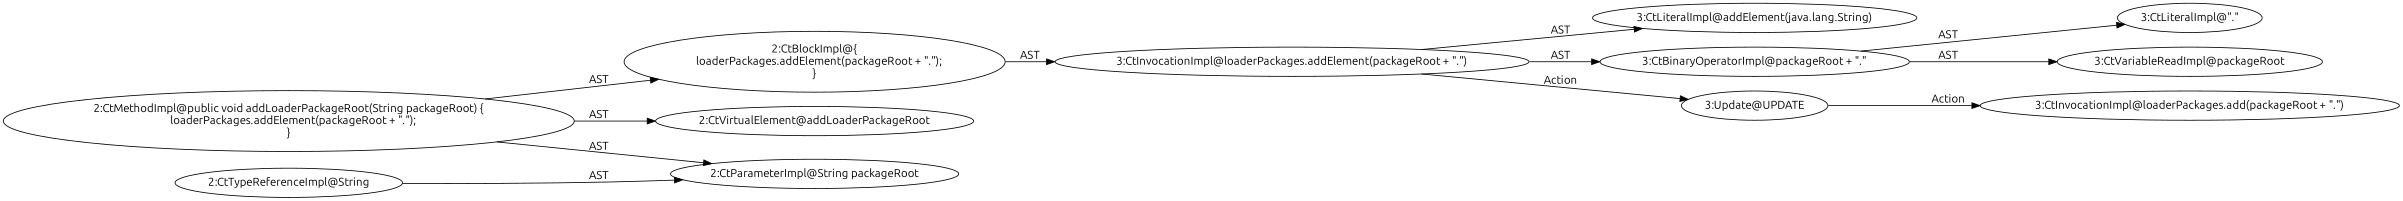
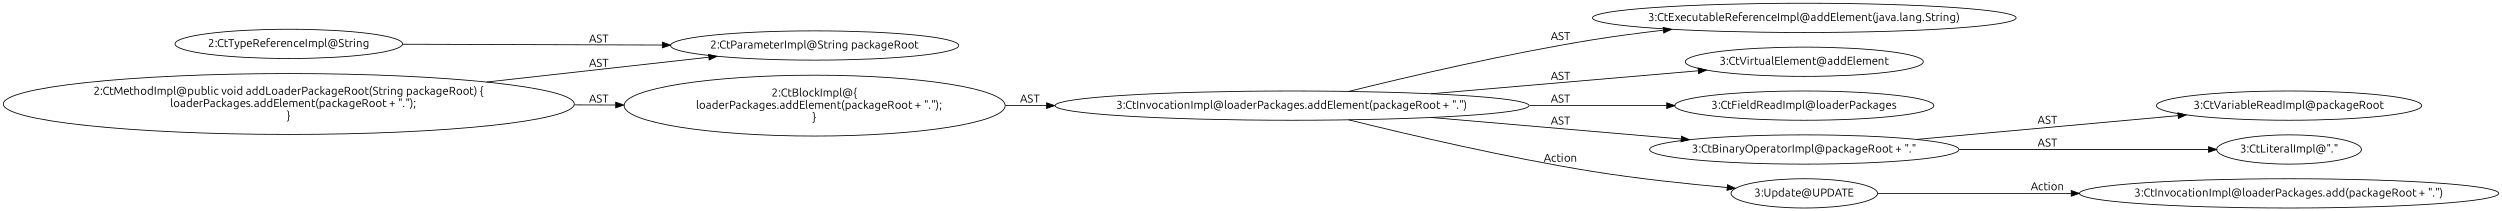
(1755, 18) -> (1804, 18)
none -> (1804, 62)
none -> (1804, 106)
(815, 121) -> none
